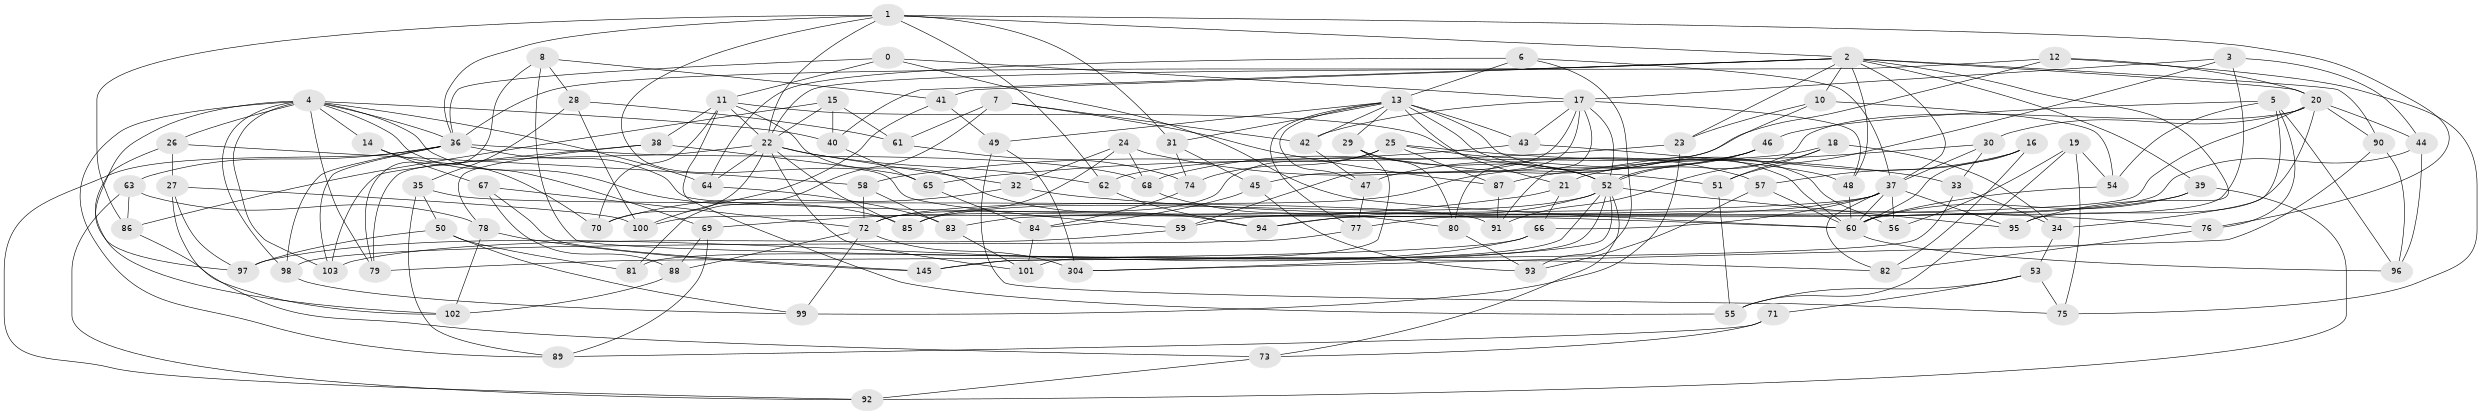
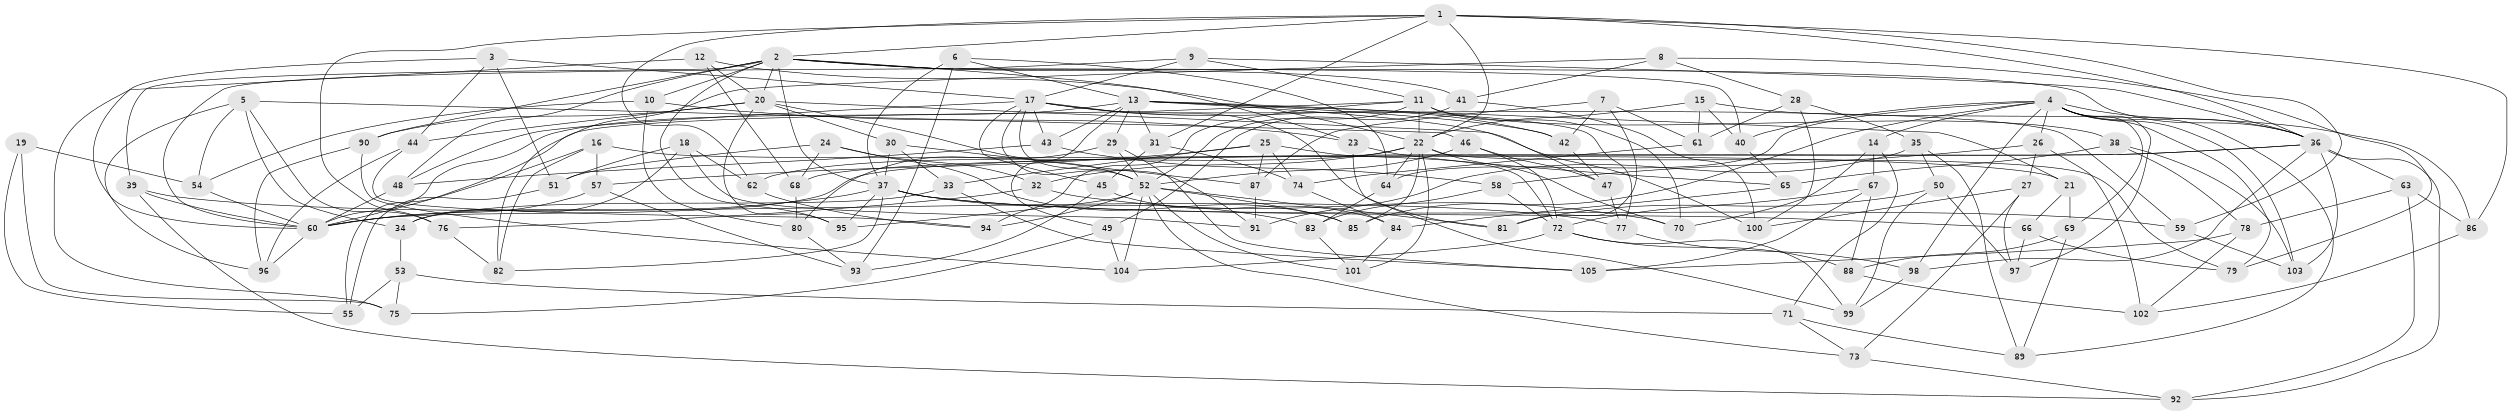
(888, 58) -> (1192, 58)
none -> (1301, 140)
(1894, 229) -> none
none -> (1866, 231)
(924, 272) -> (1589, 272)
(1076, 272) -> (1122, 272)
